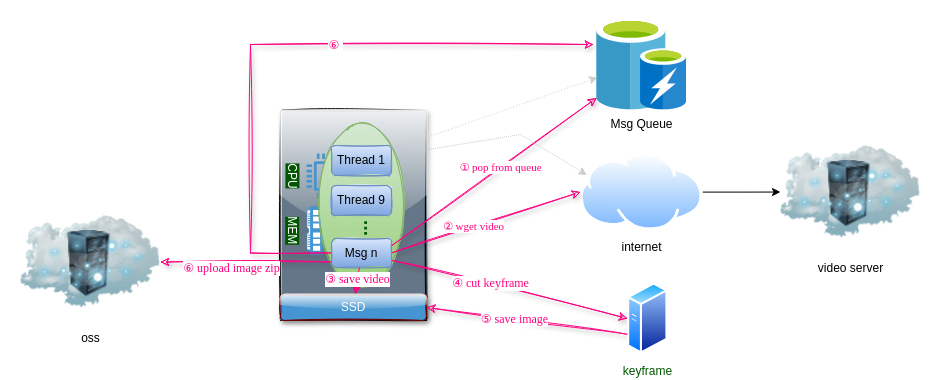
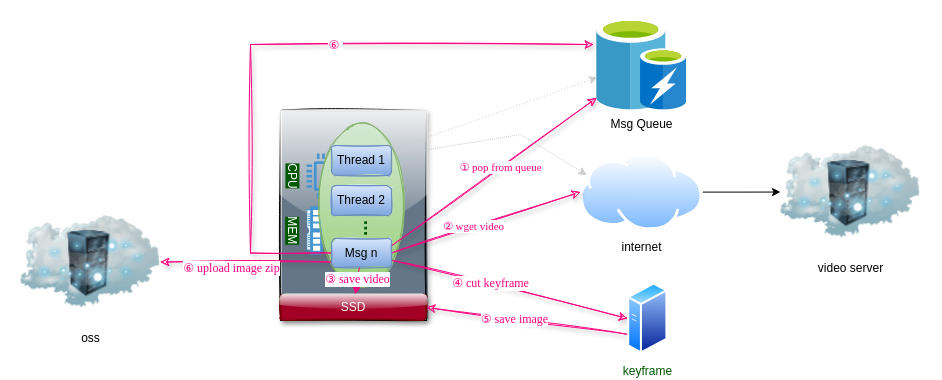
(362, 201) -> (362, 201)
(354, 308) -> (354, 308)
